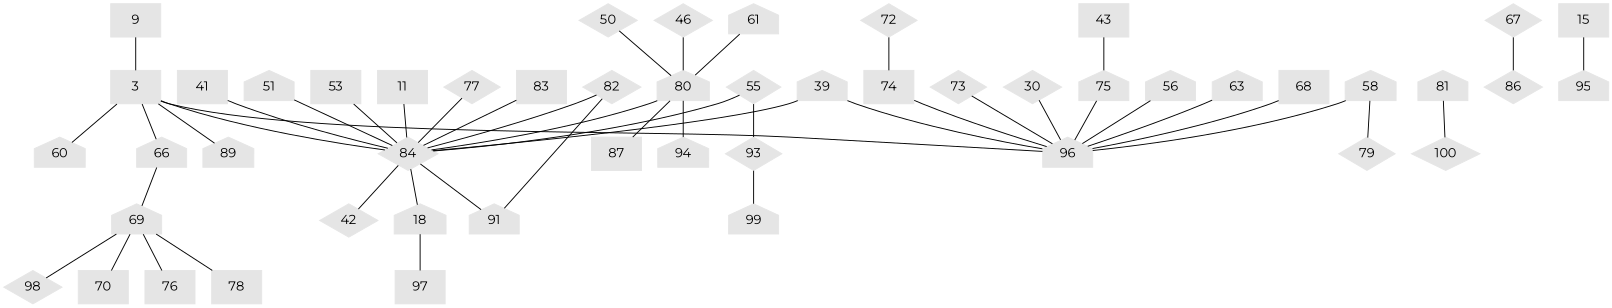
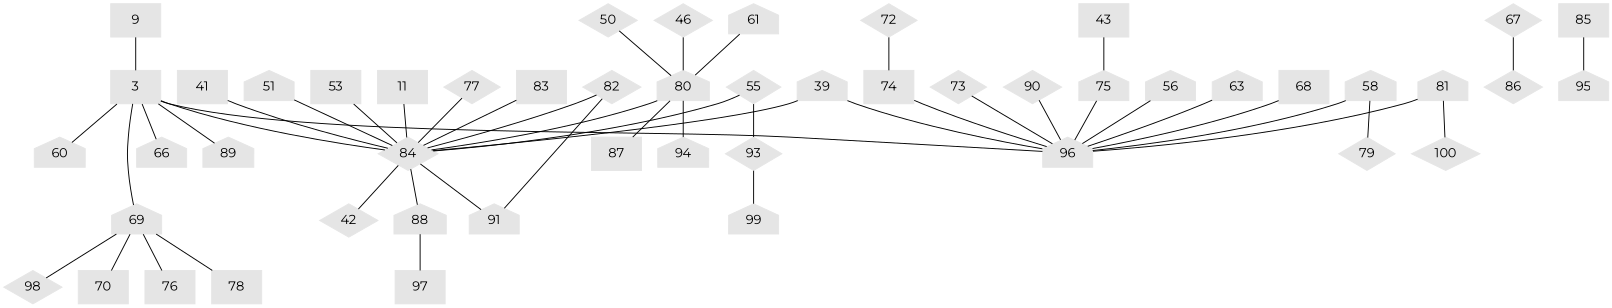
(1584, 20) -> (1584, 20)
(1032, 87) -> (1032, 87)
none -> (1257, 133)
(149, 187) -> (127, 154)
(420, 220) -> (420, 220)
